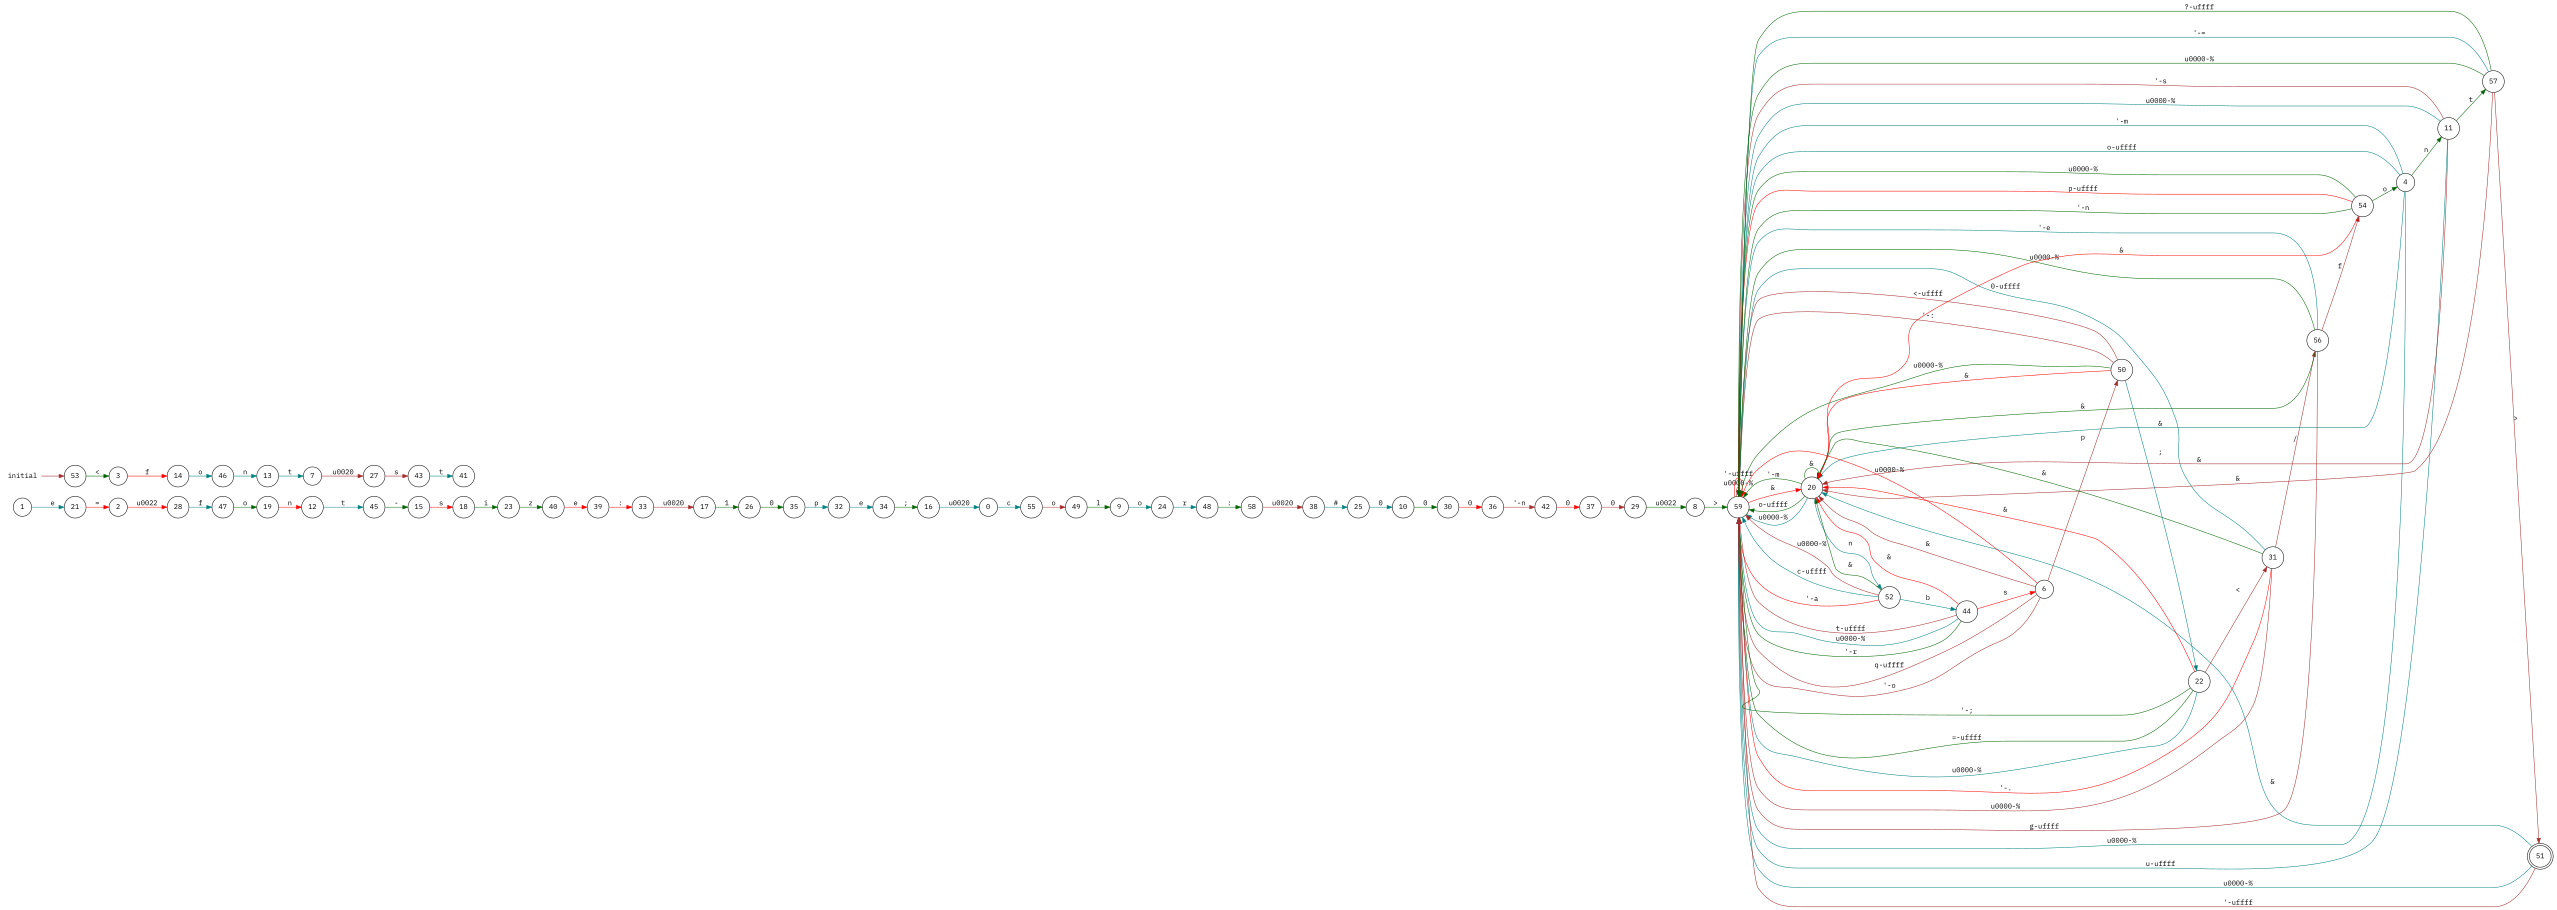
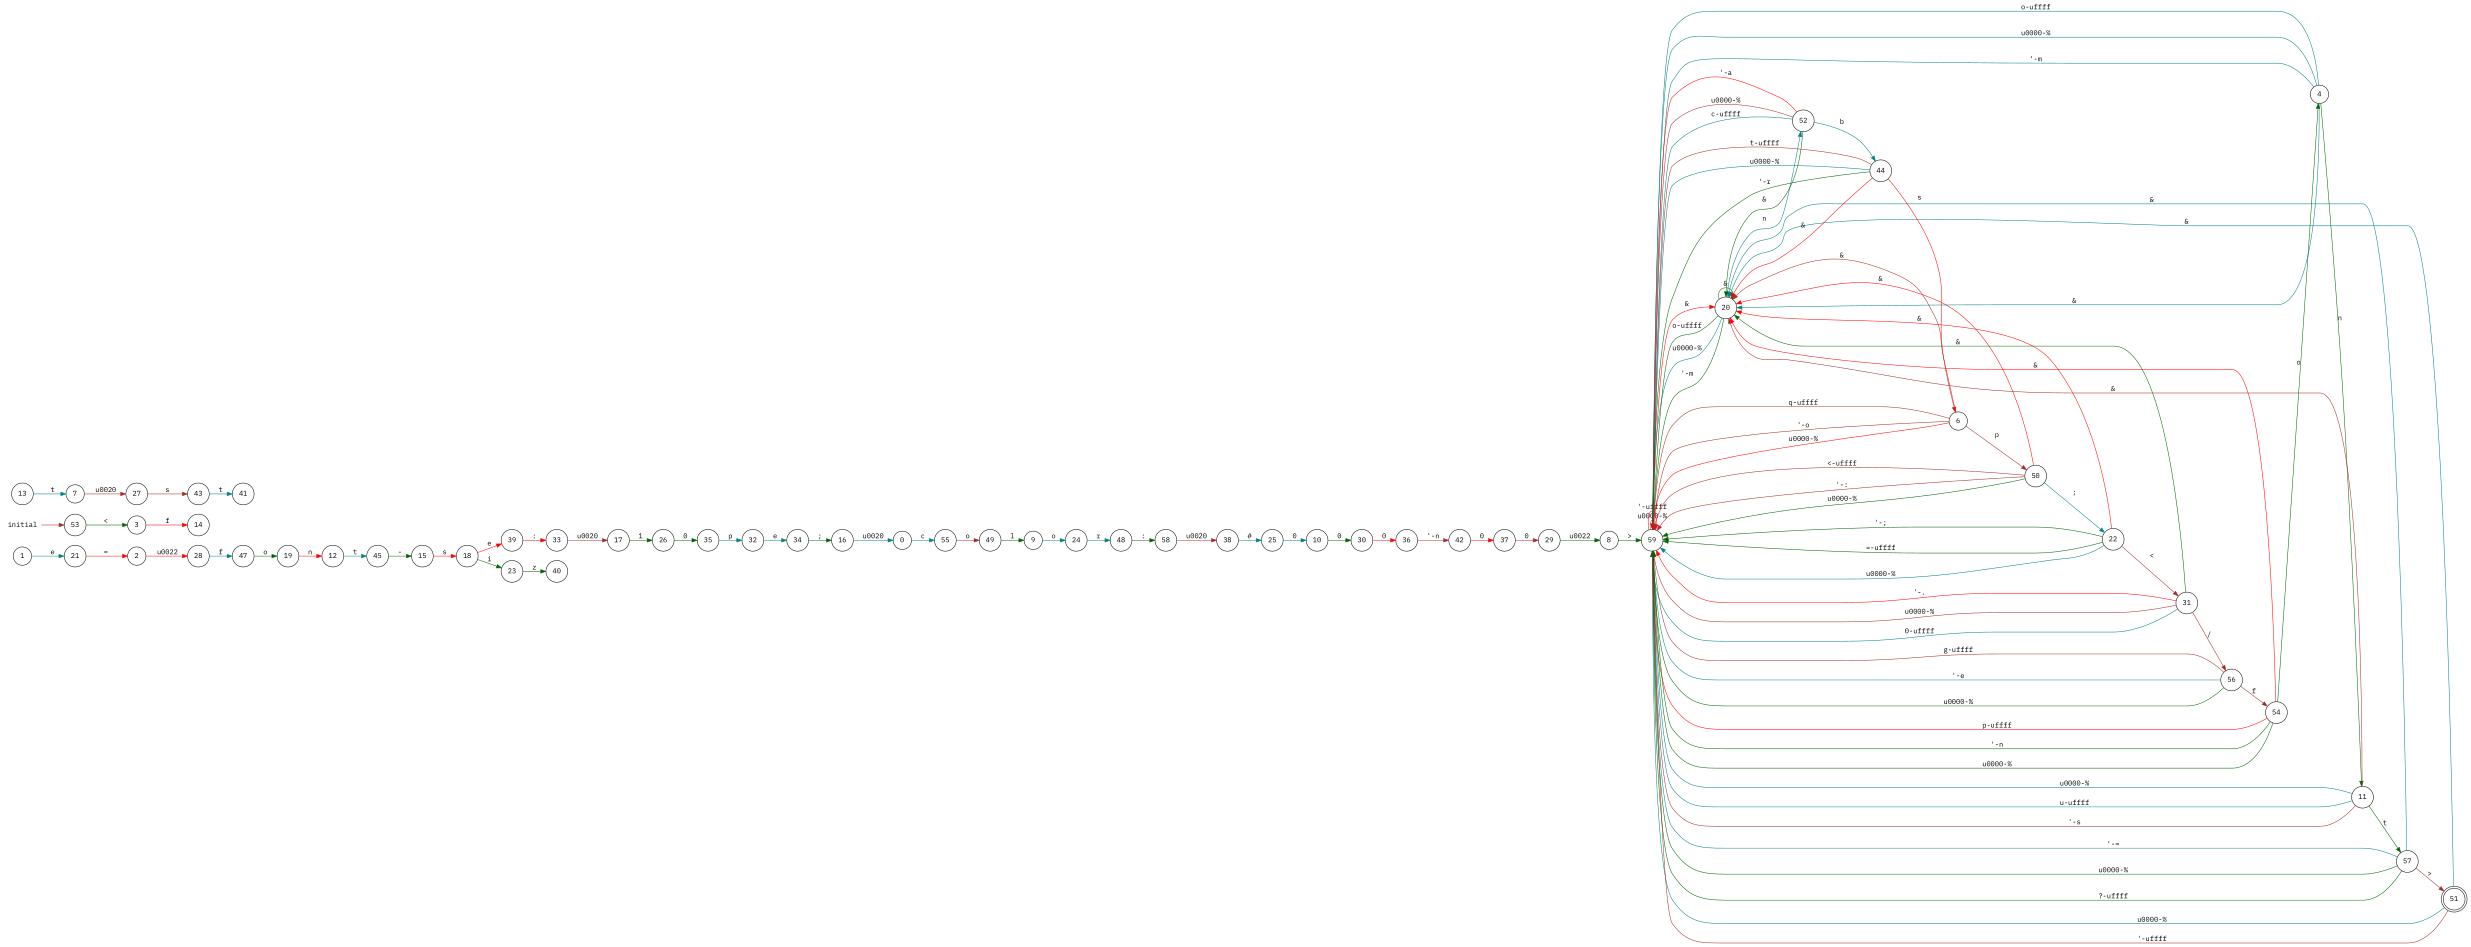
(2070, 411) -> none
(223, 476) -> none
(2341, 478) -> (2348, 204)
(573, 507) -> (487, 549)
